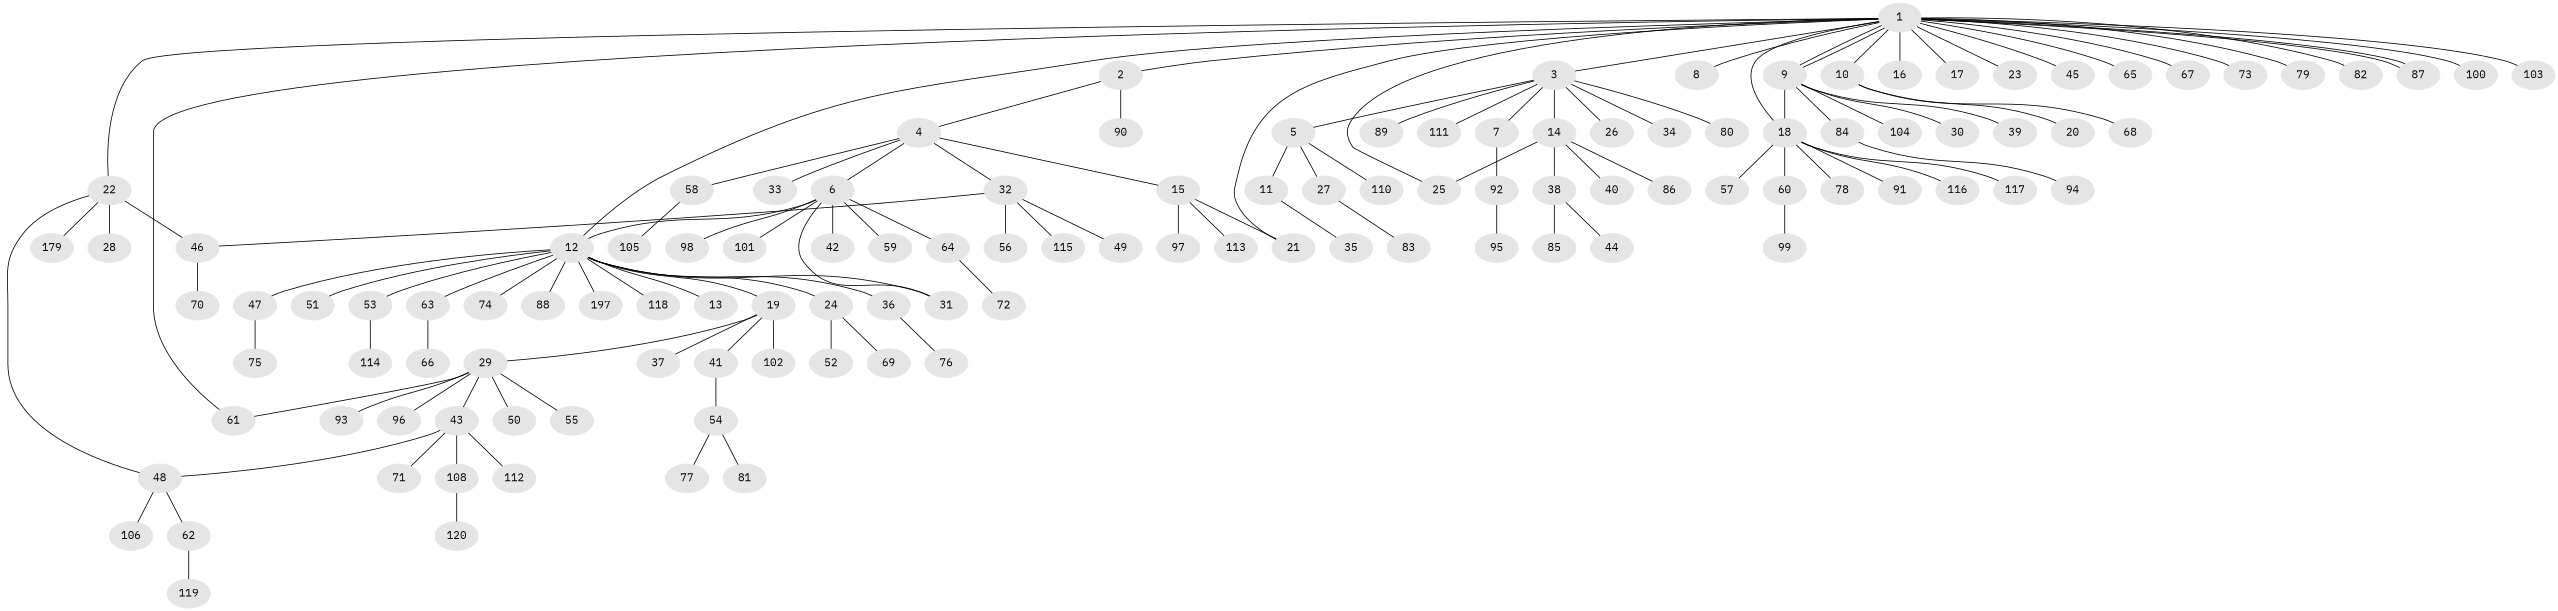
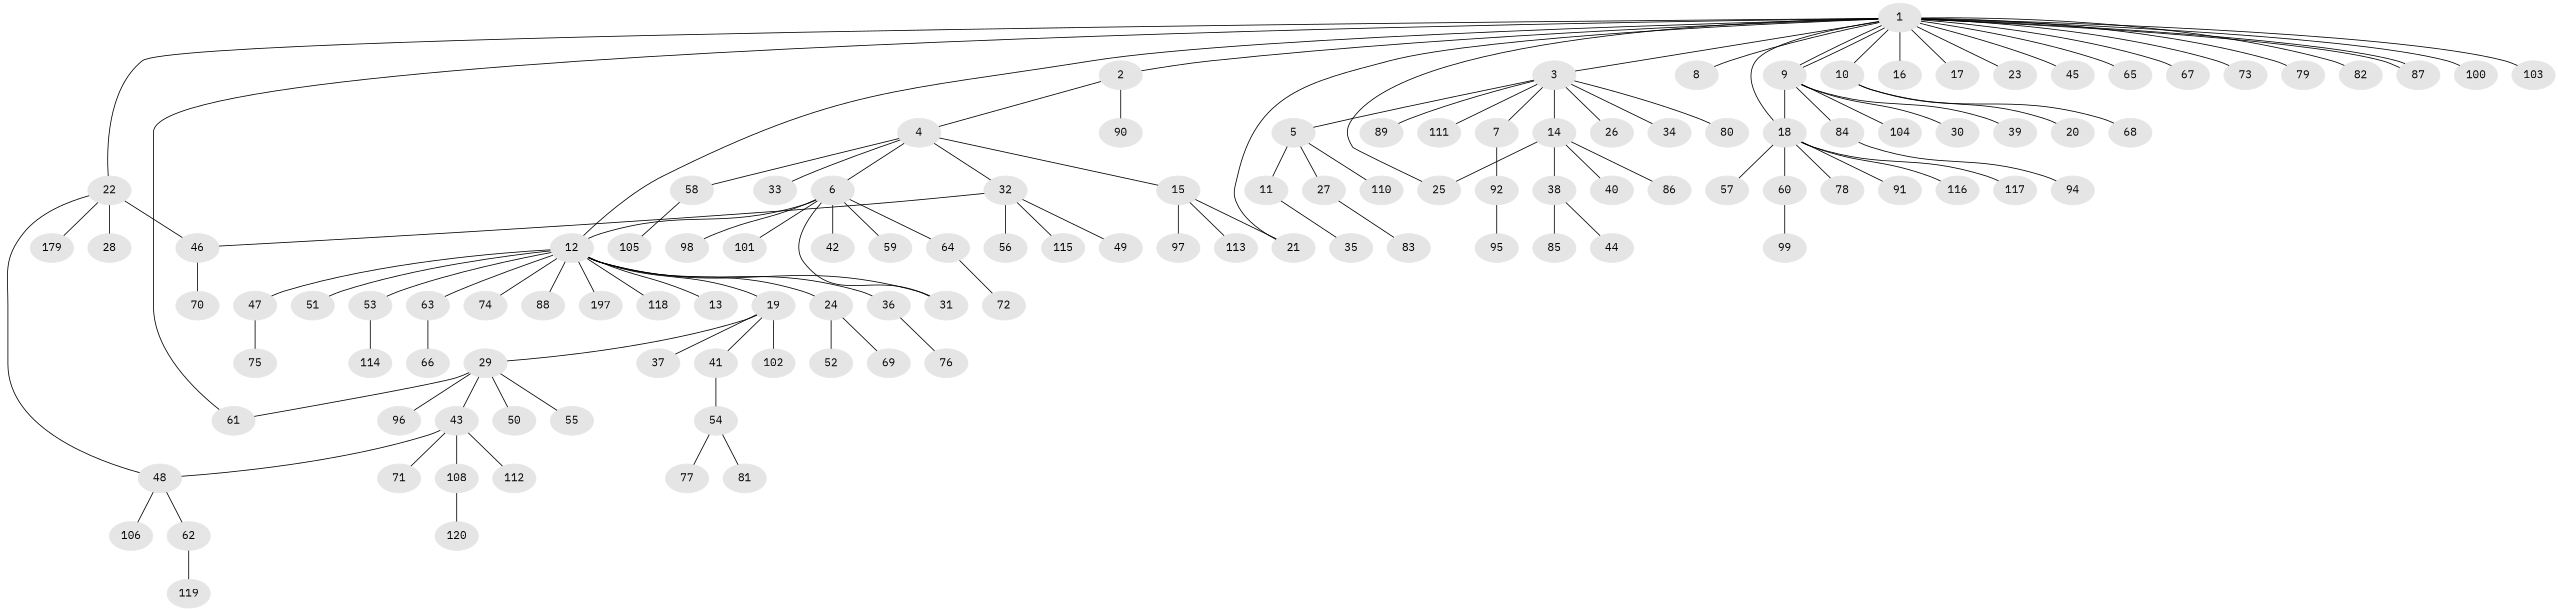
(342, 421) -> none
